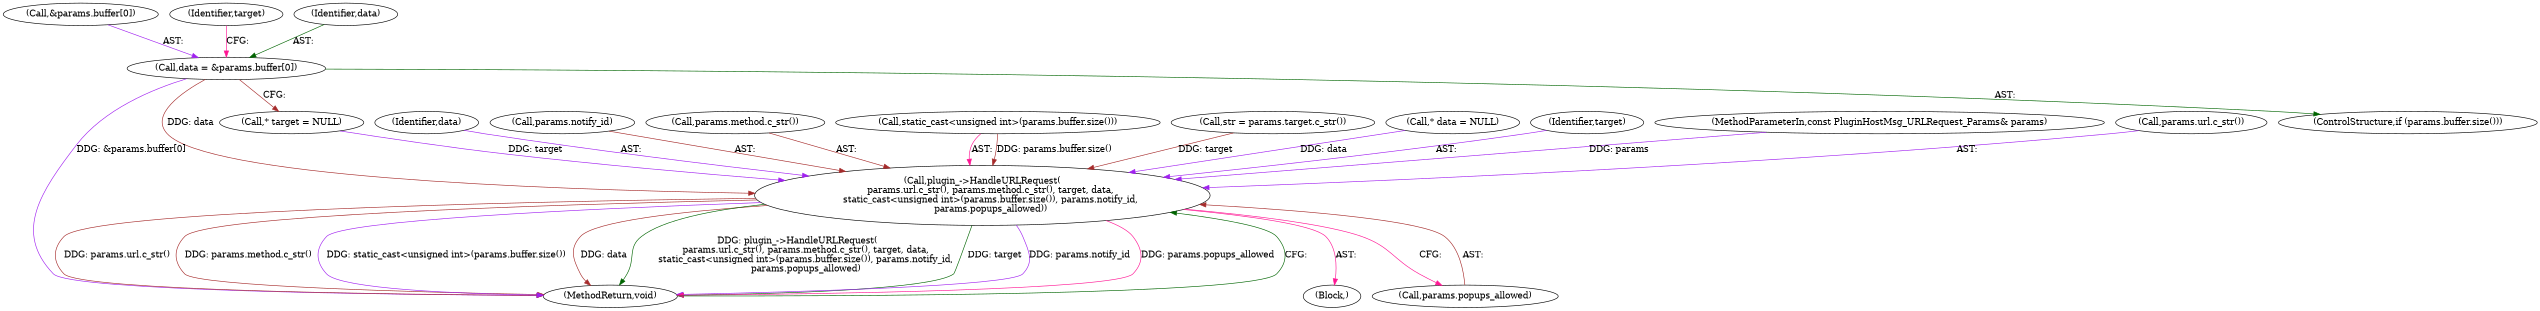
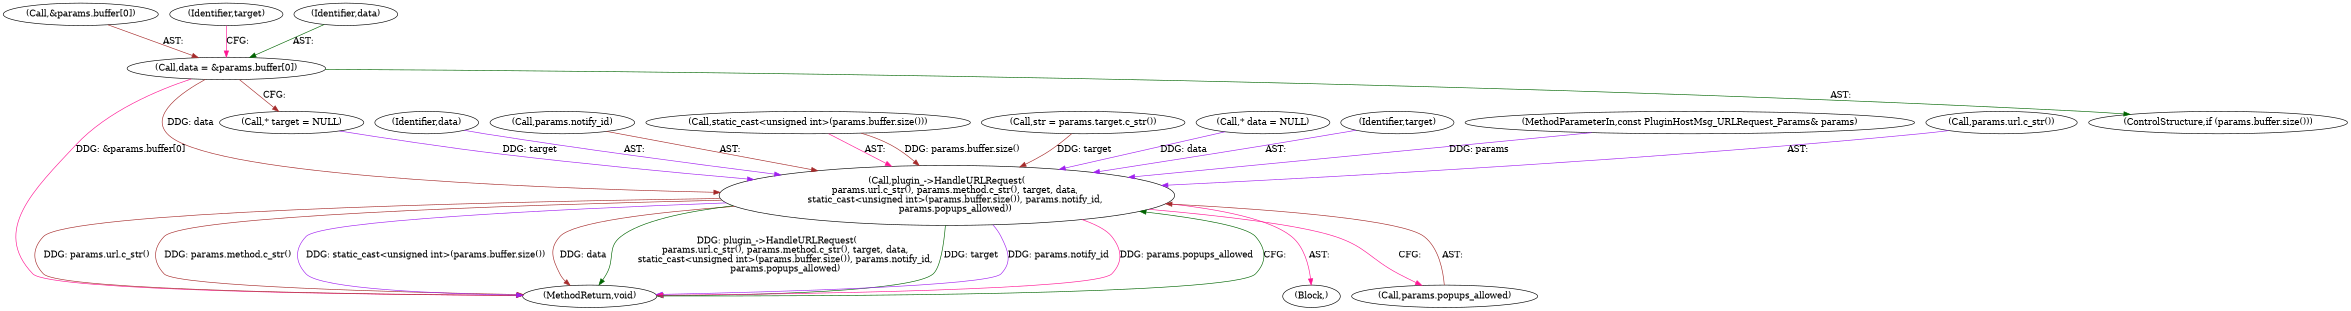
(150, 40) -> (150, 40)
(735, 123) -> none
(47, 266) -> (35, 274)
